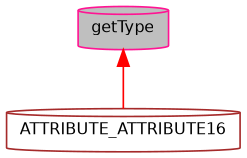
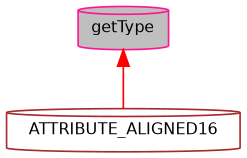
(123, 130) -> (123, 130)
